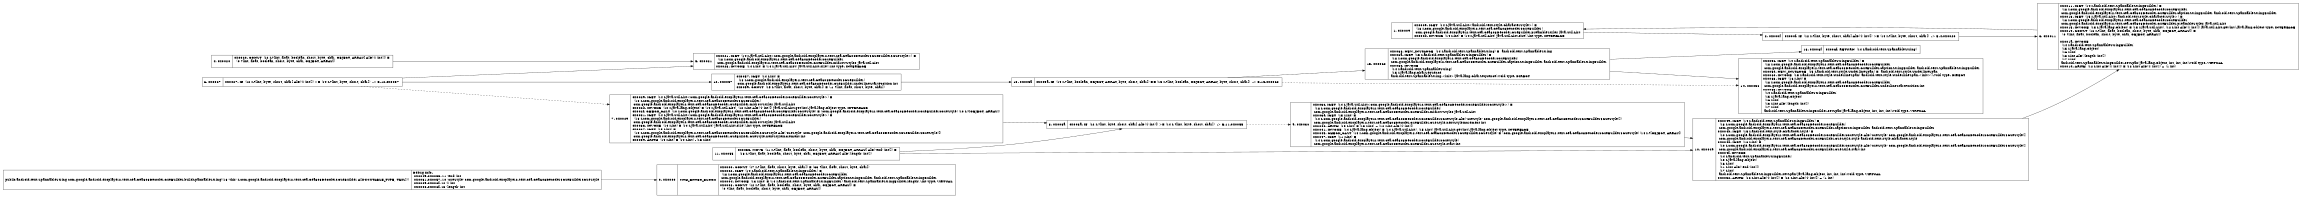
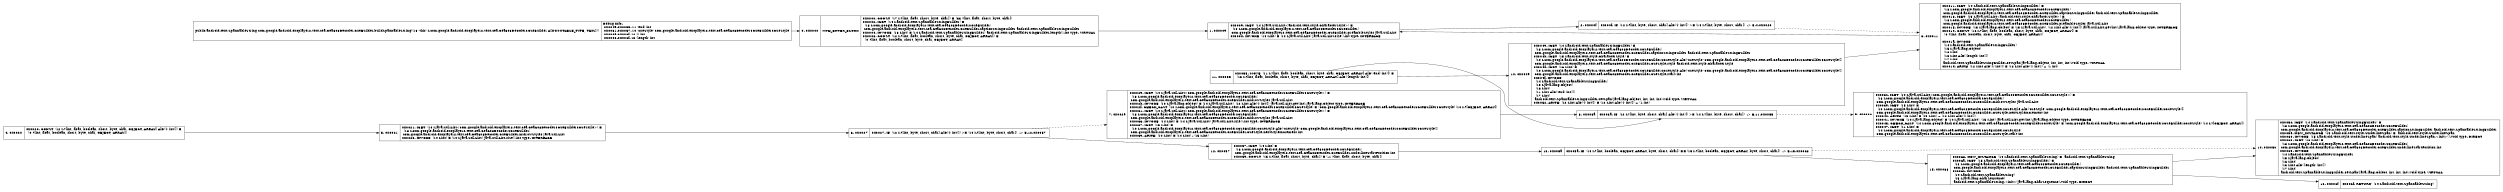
none -> (1152, 31)
(1997, 36) -> (1846, 30)
(547, 72) -> (726, 133)
(1687, 138) -> none
